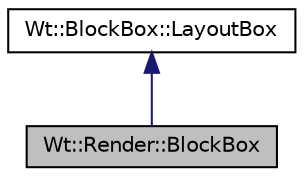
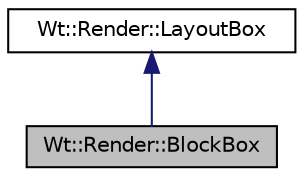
(152, 31) -> (152, 31)
